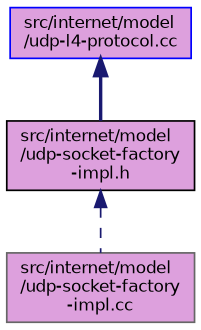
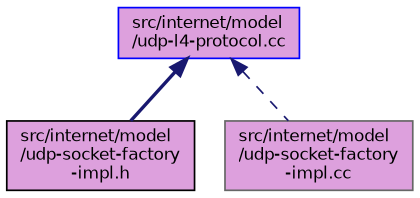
(101, 230) -> (266, 96)
